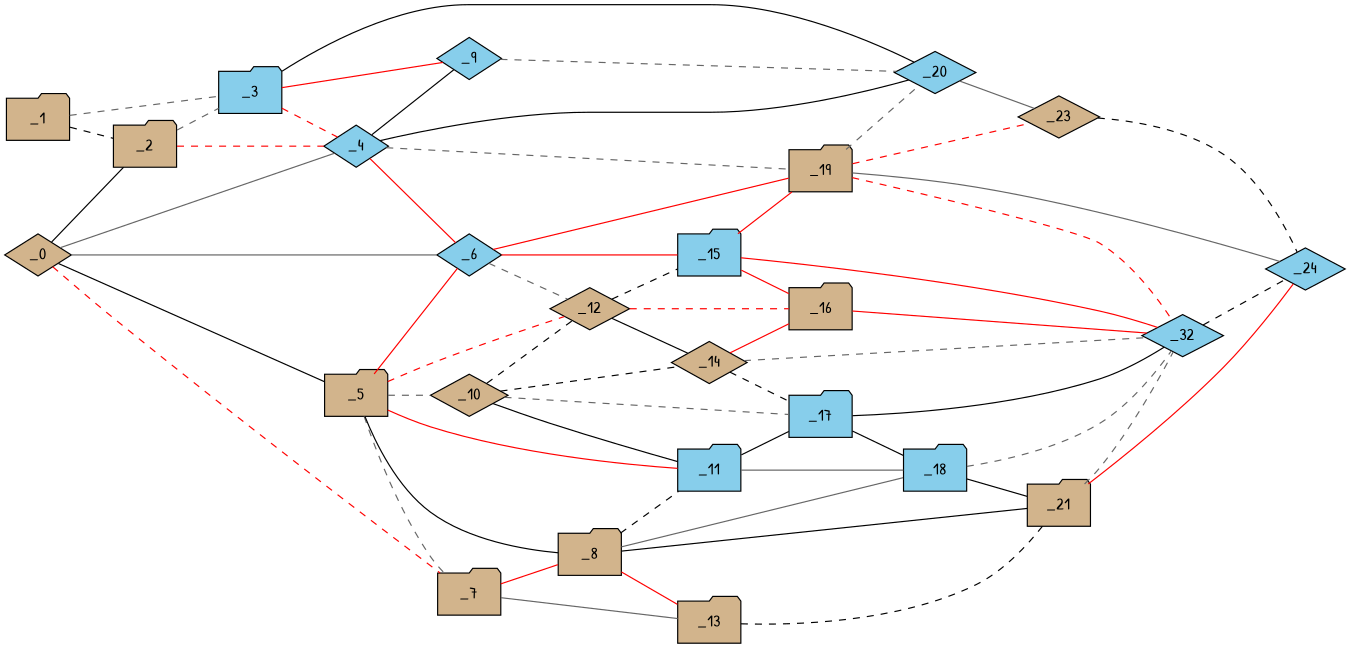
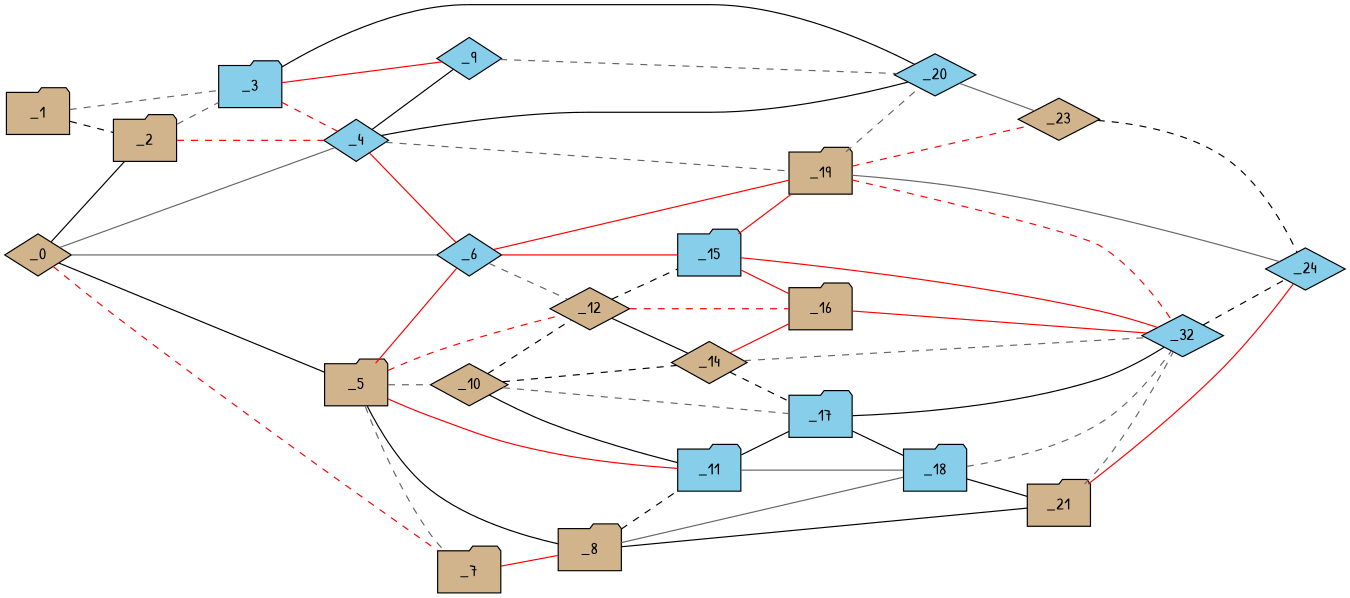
(709, 622) -> none
